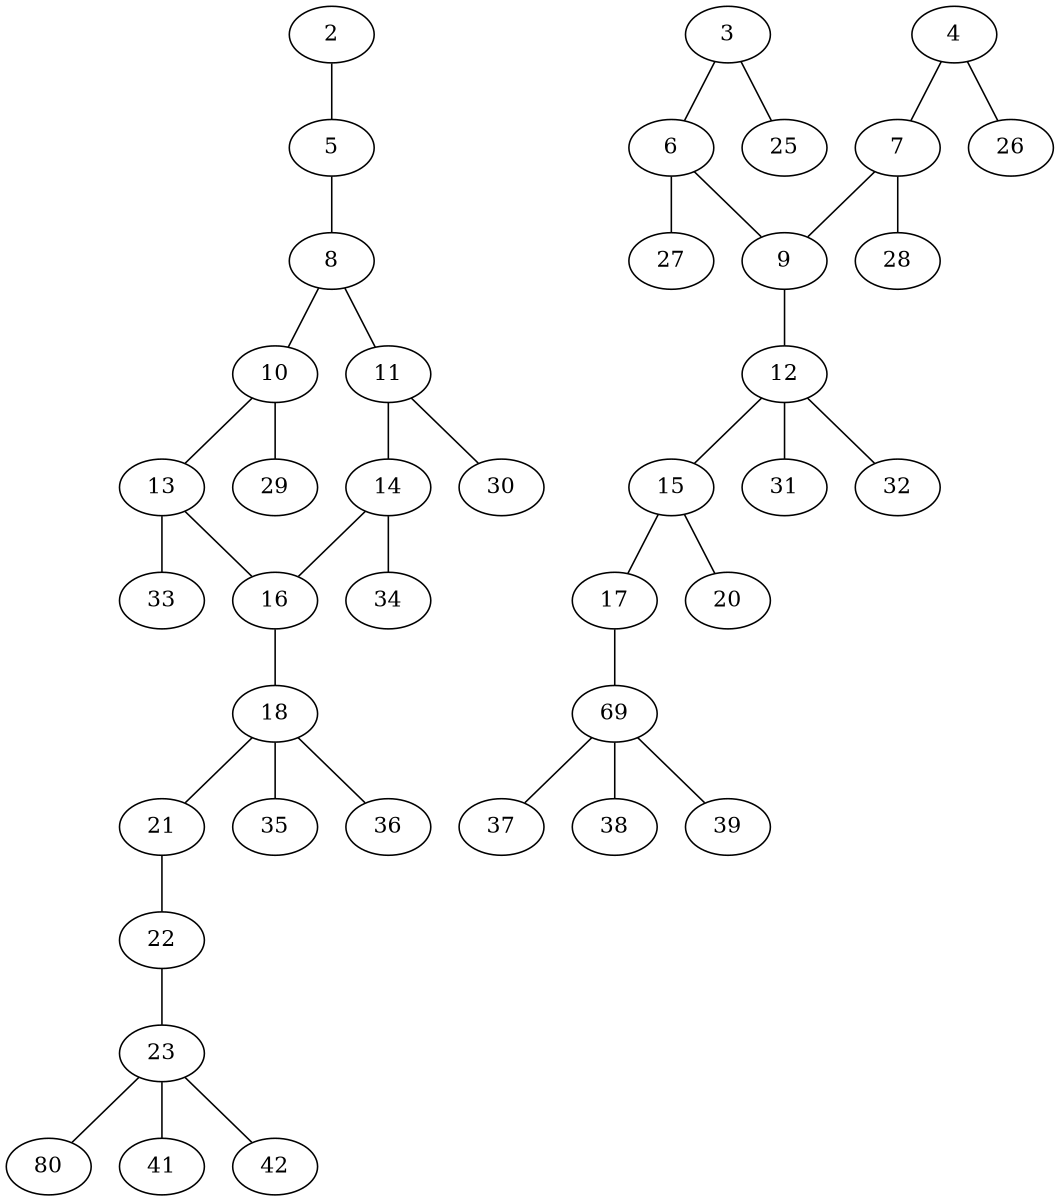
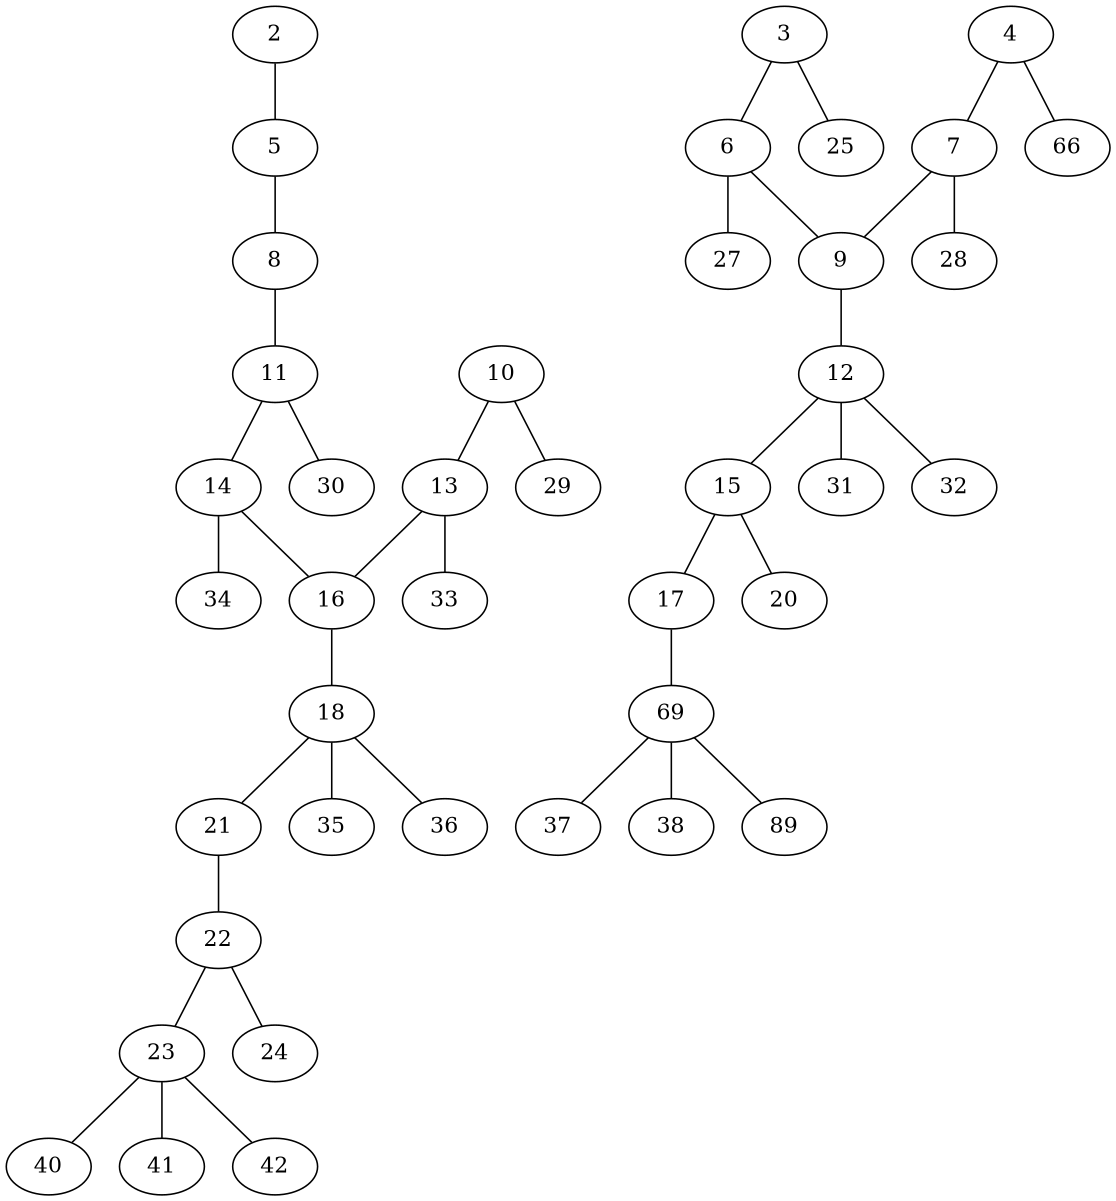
(1011, 148) -> (1068, 148)
(303, 318) -> none
(728, 827) -> (785, 827)
none -> (275, 1053)
(49, 1167) -> (49, 1167)
